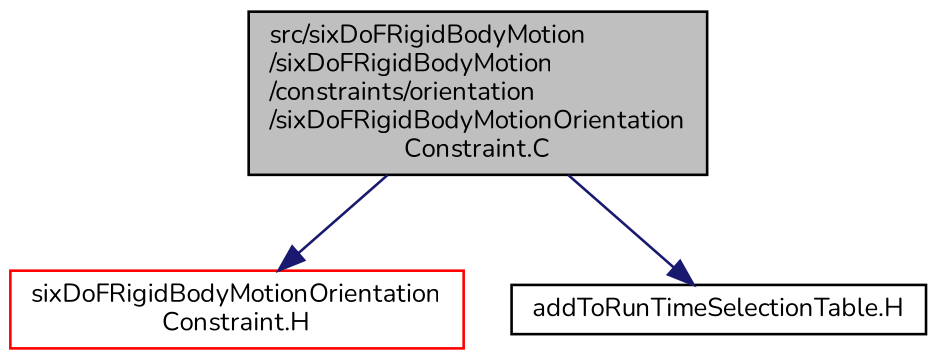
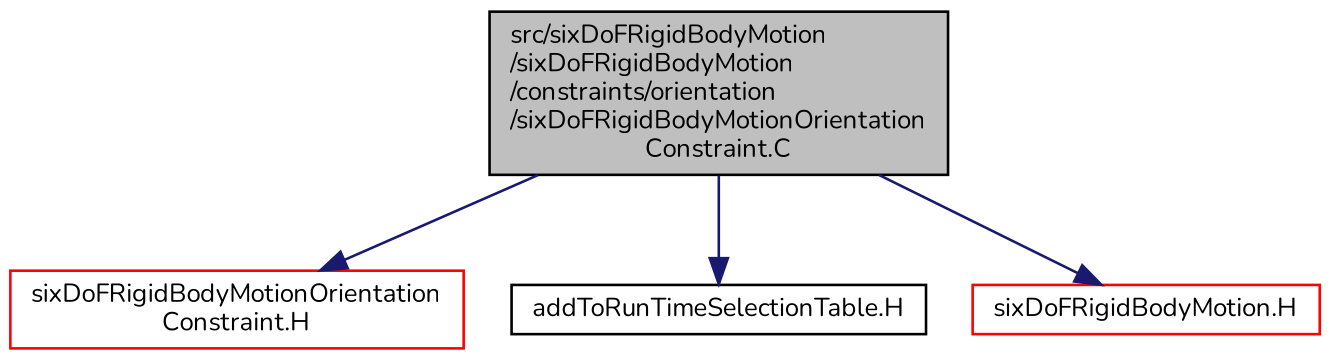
none -> (1146, 310)
